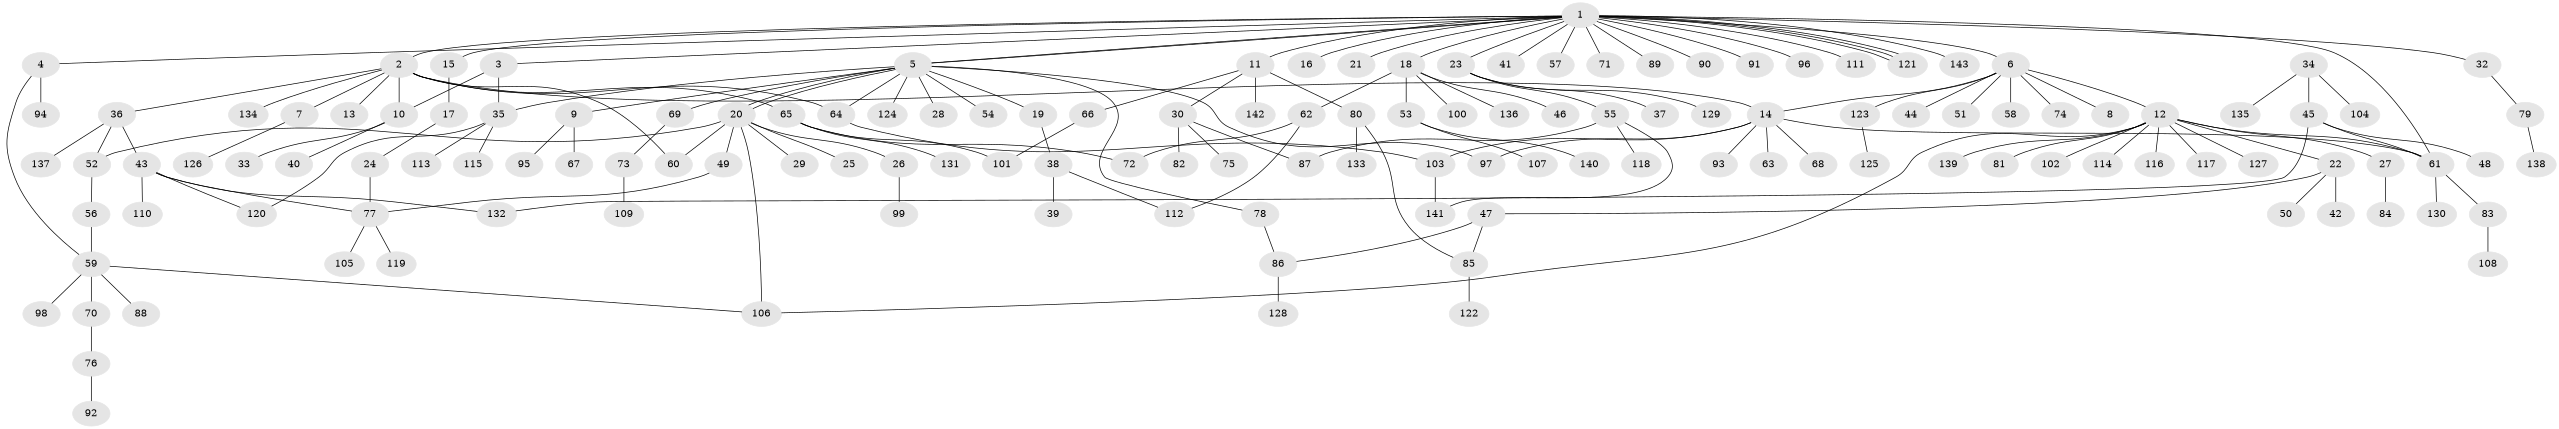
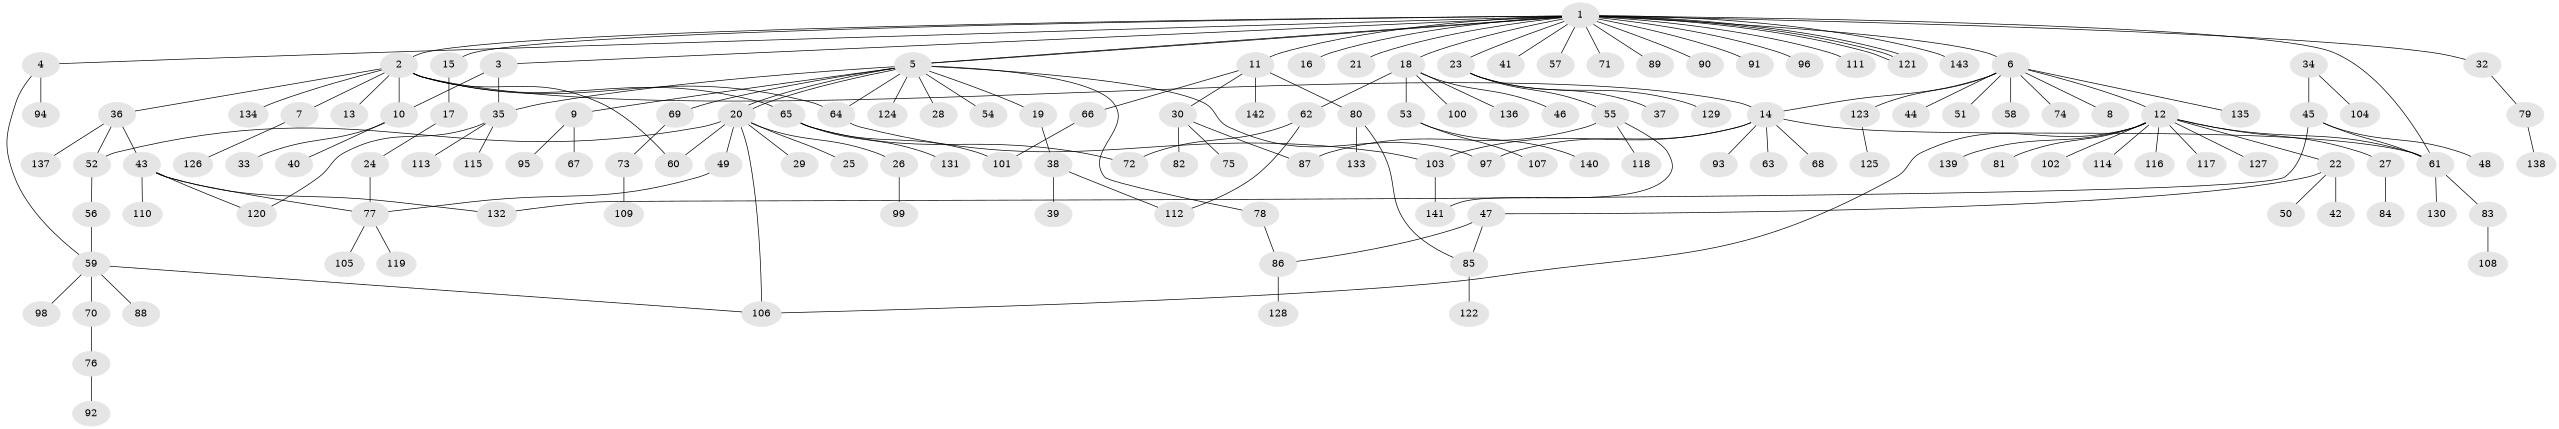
(2275, 90) -> (2125, 90)
